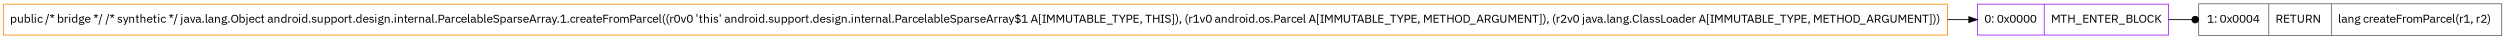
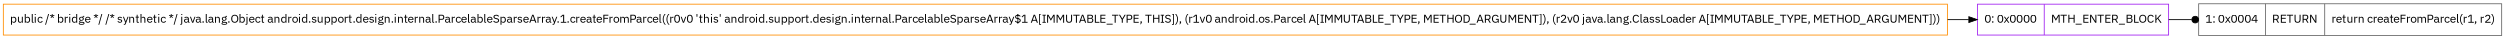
(2415, 19) -> (2413, 19)
